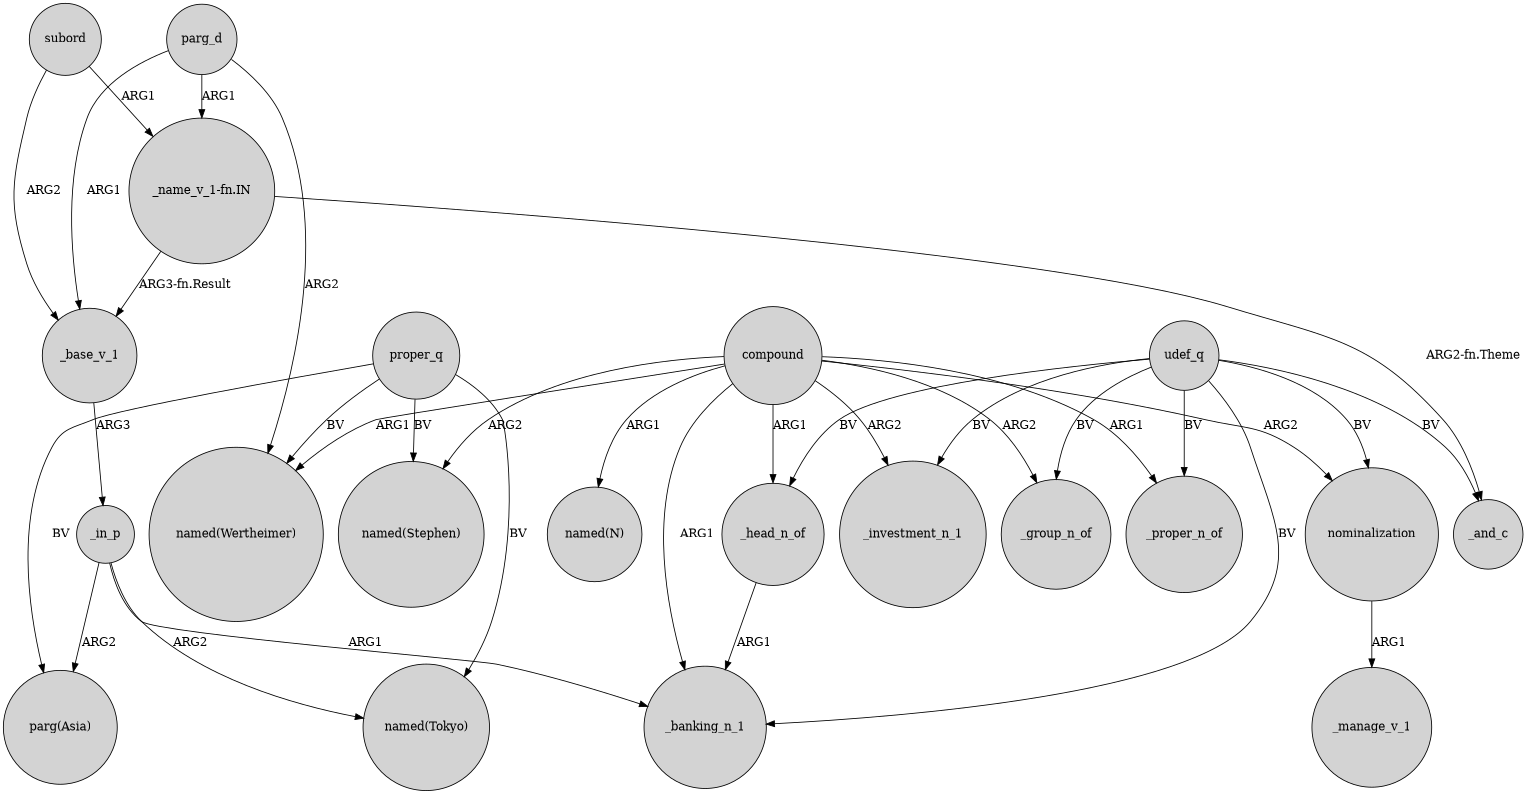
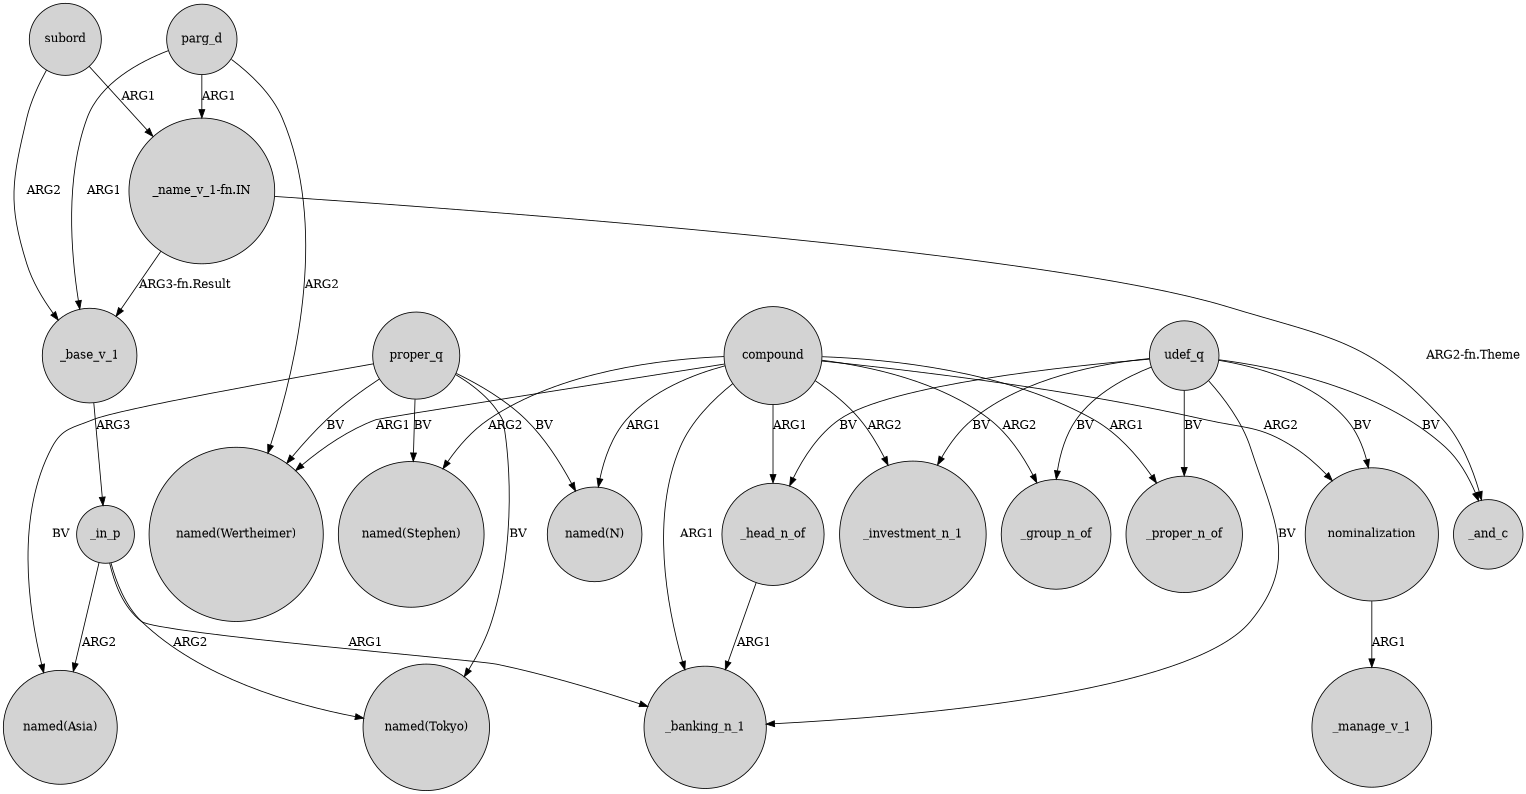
none -> (524, 418)
(60, 727) -> (60, 727)
